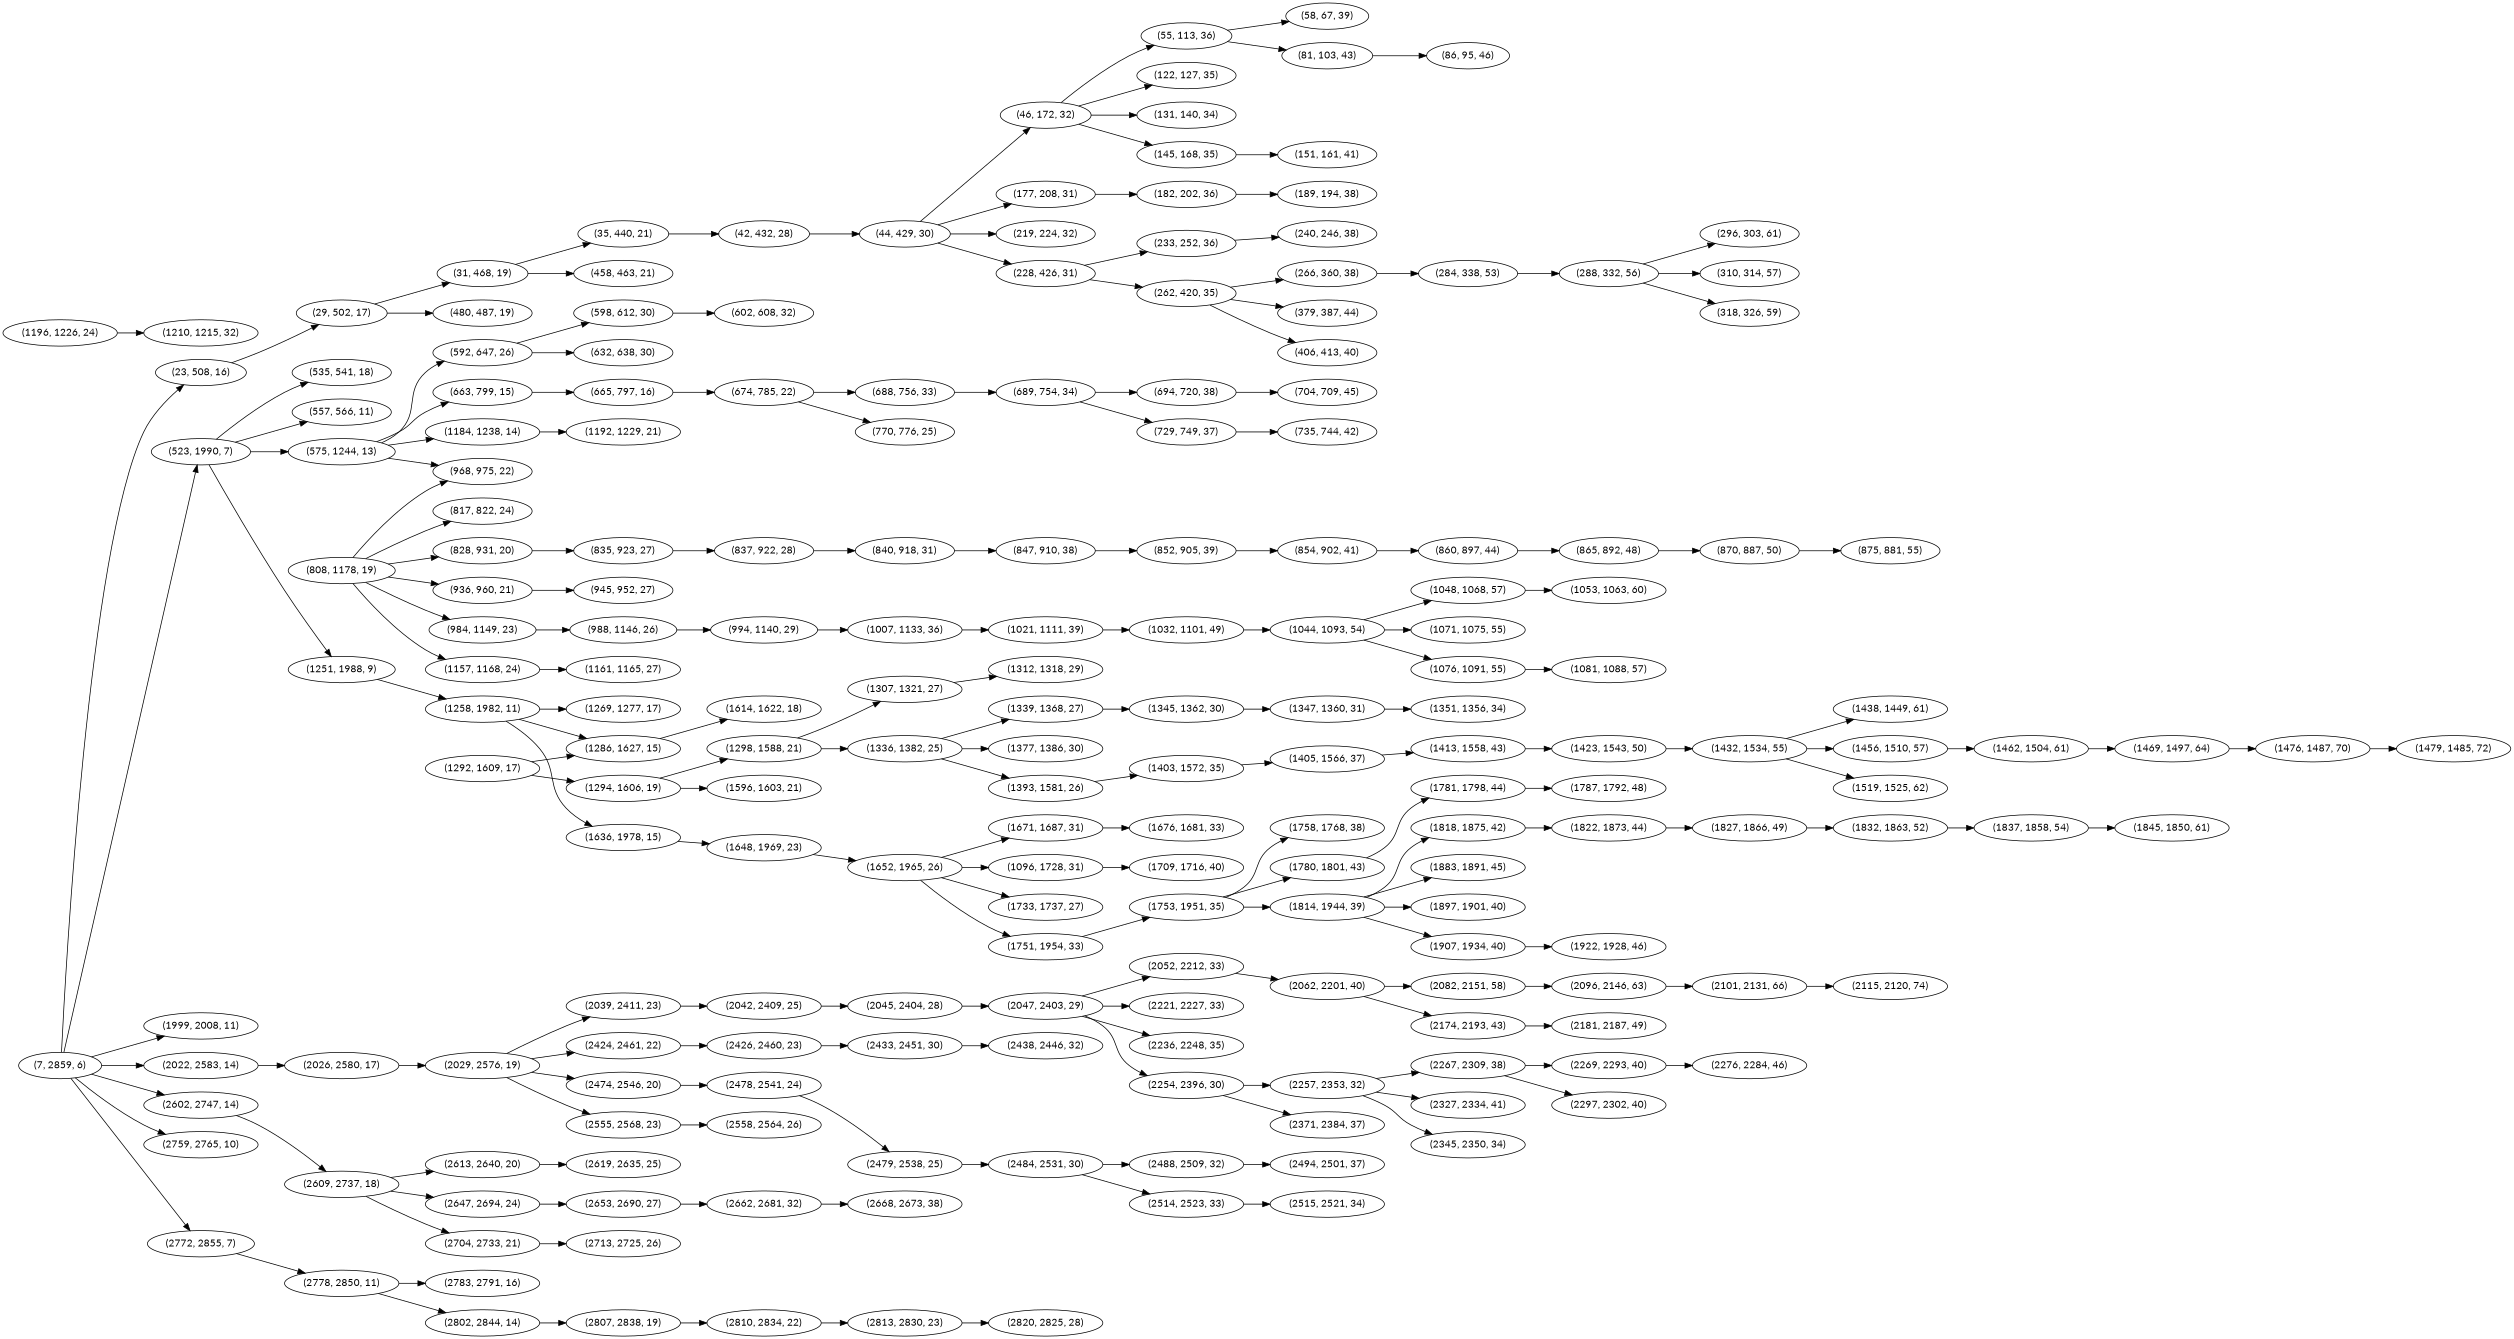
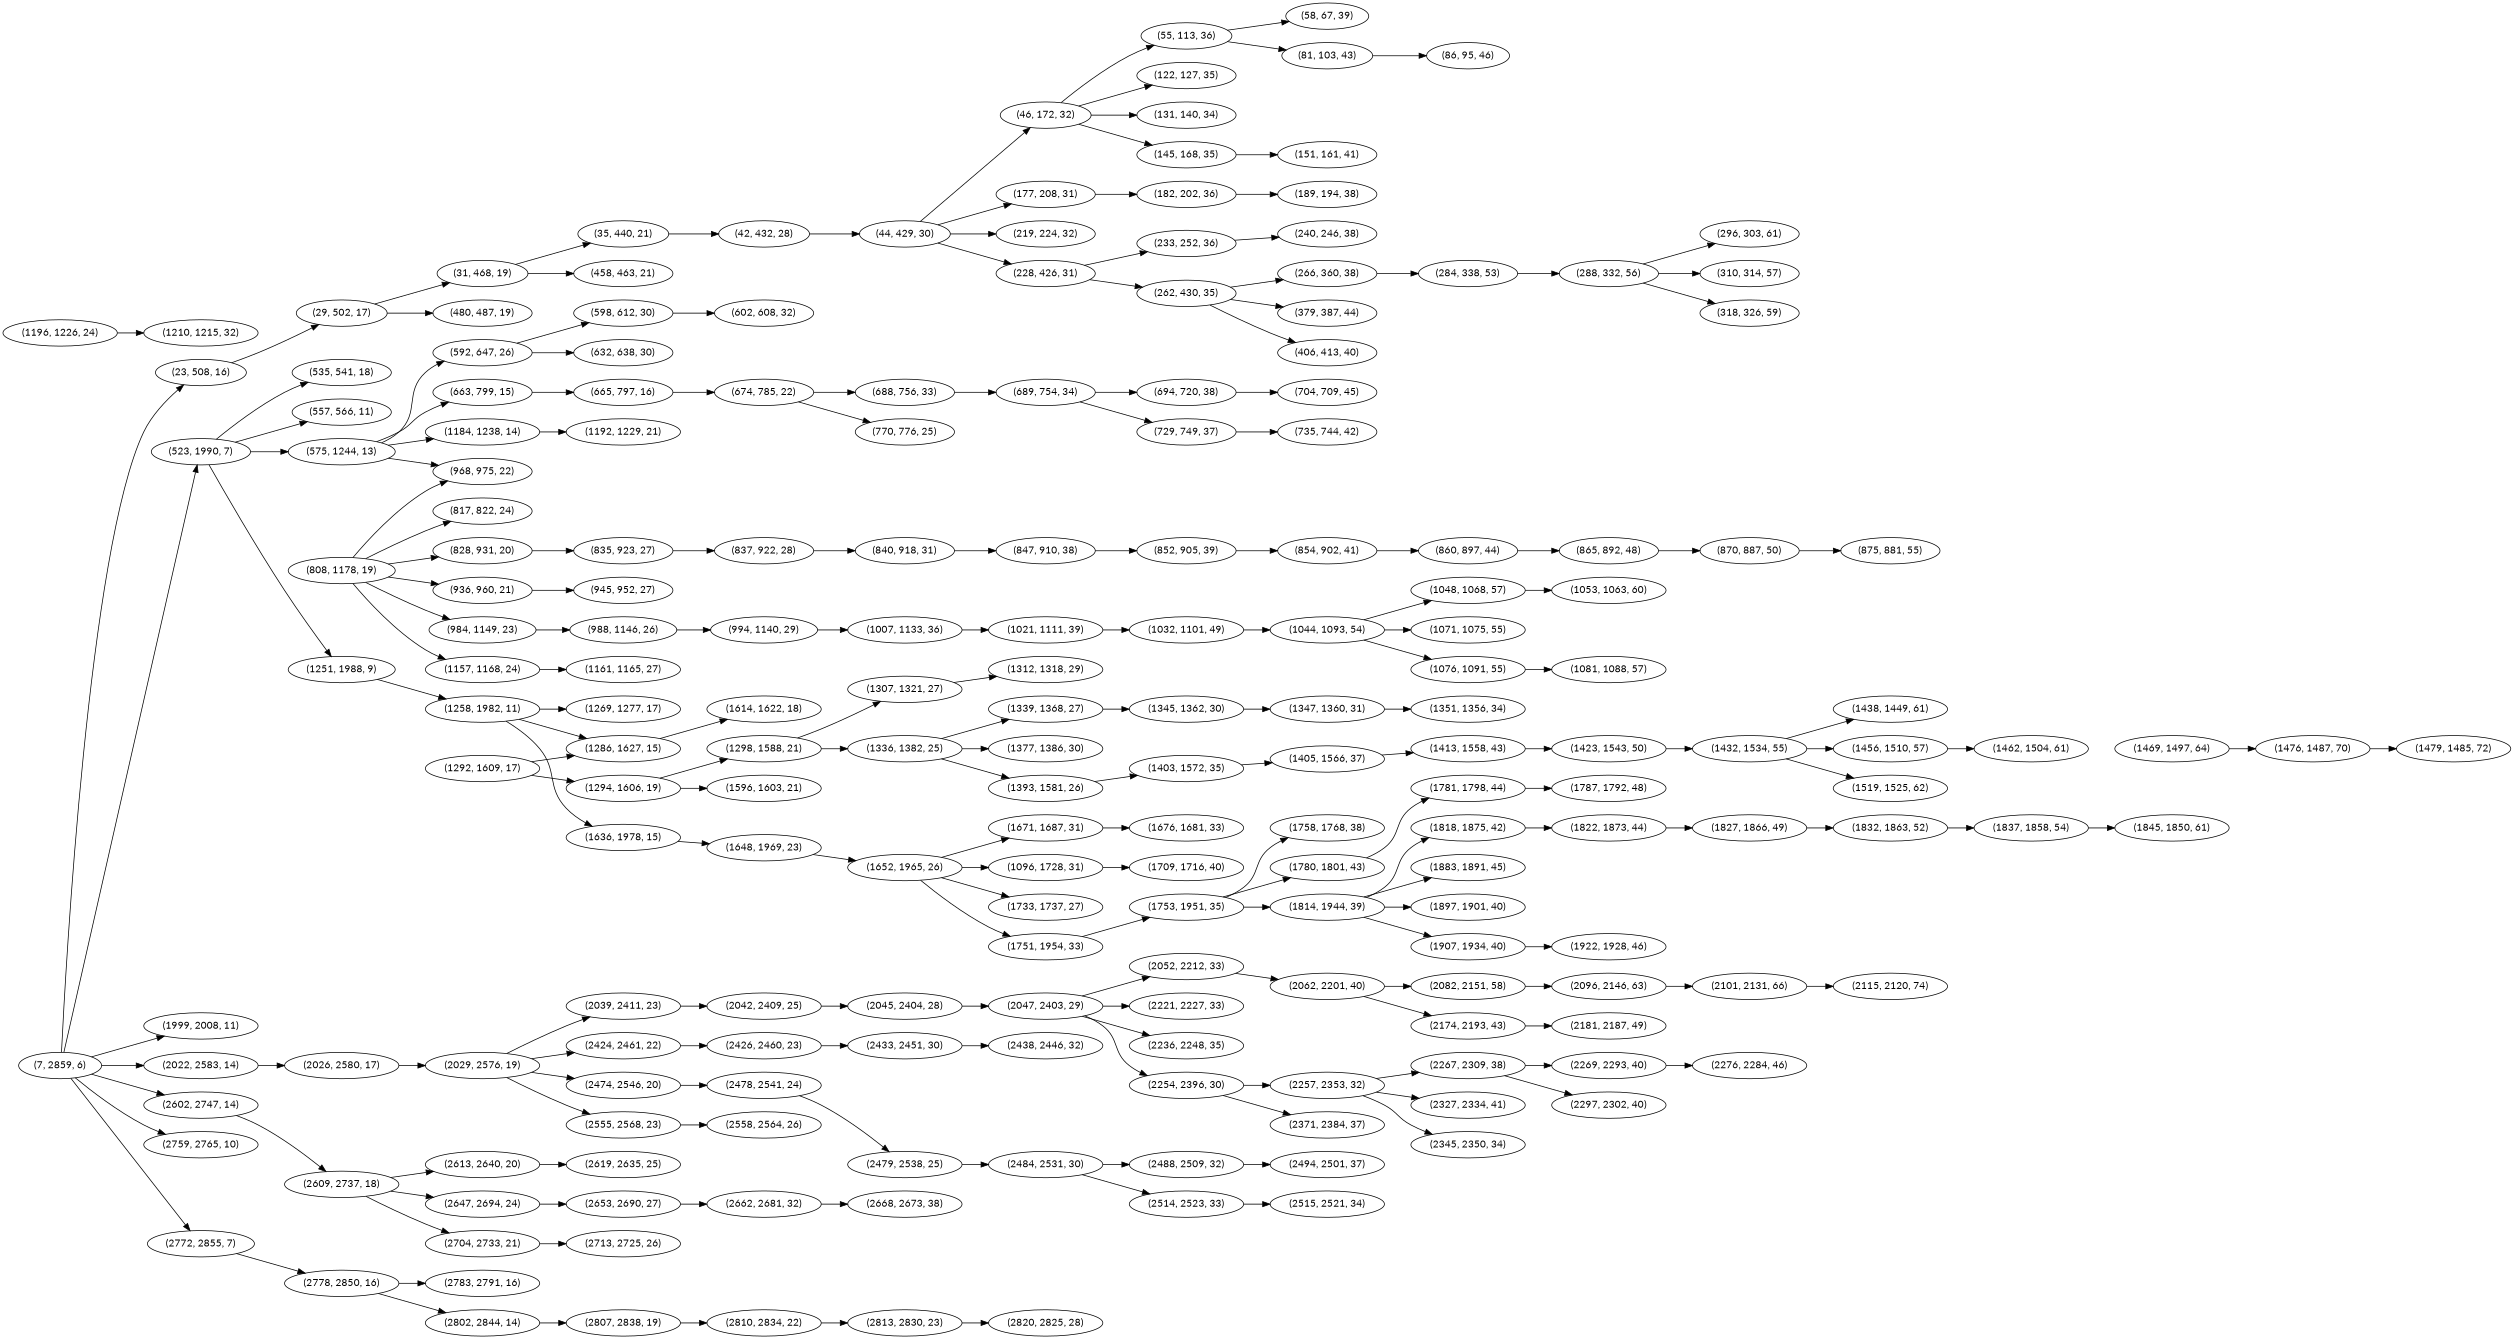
(1186, 293) -> (1186, 293)
(2098, 749) -> none
(342, 1283) -> (342, 1283)
